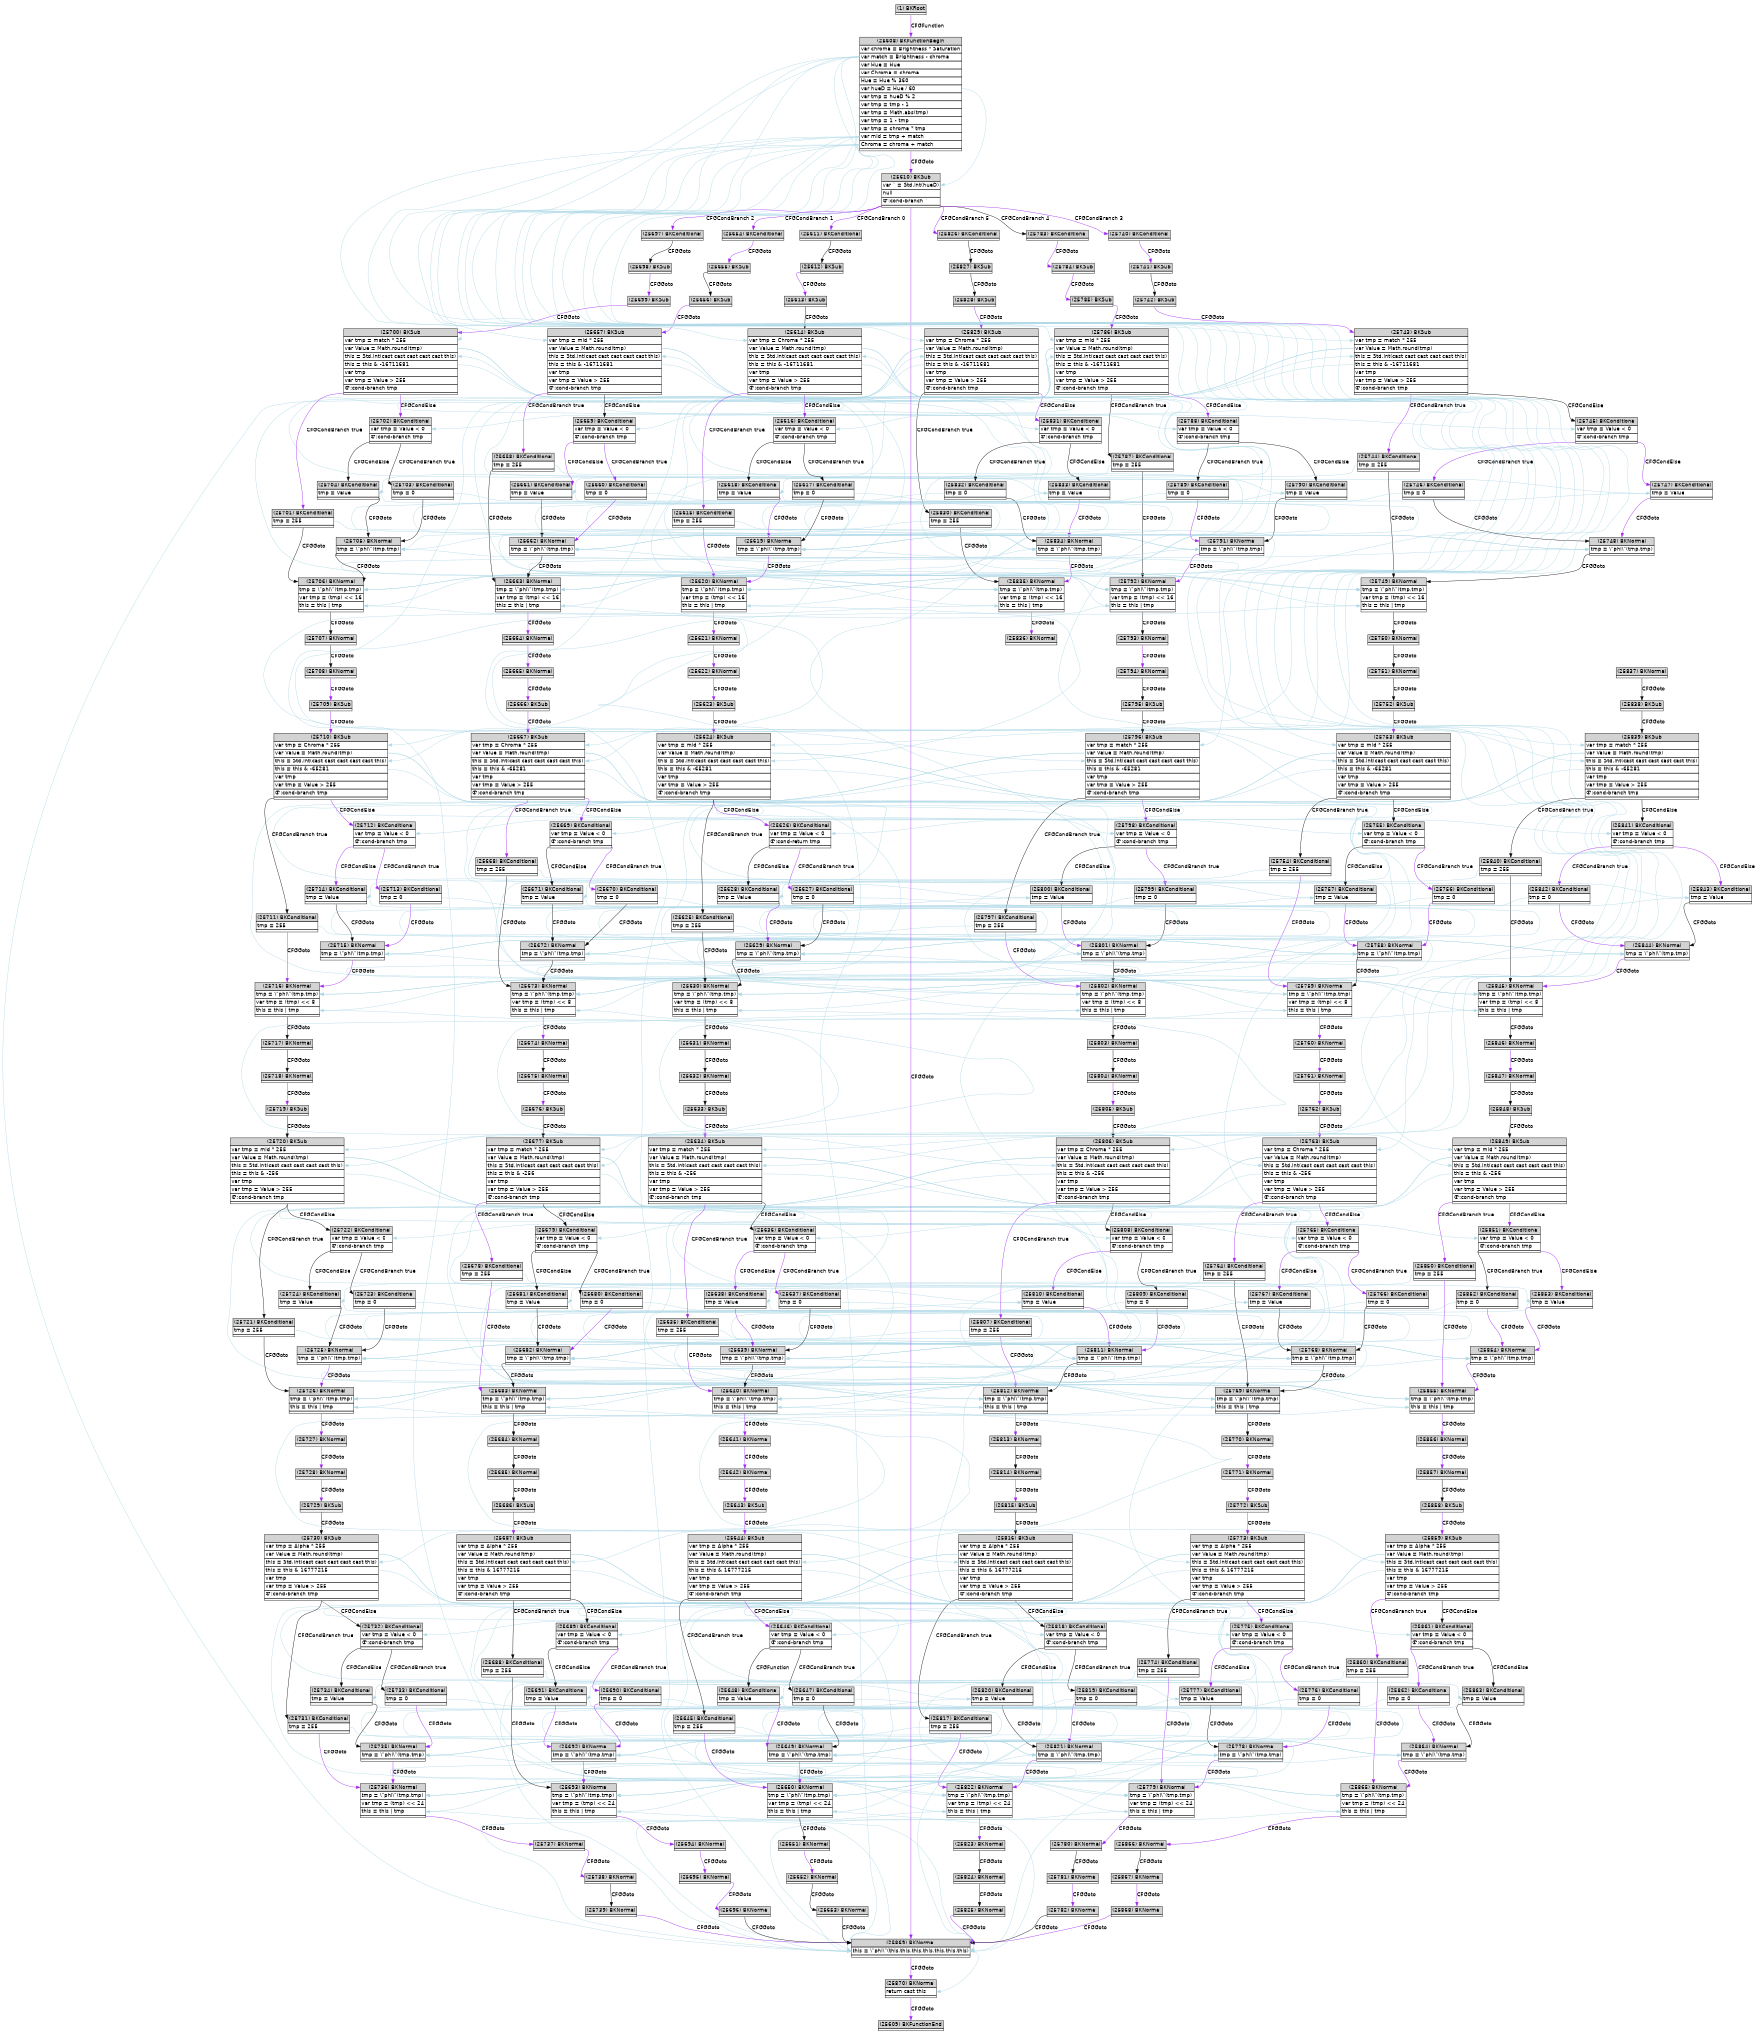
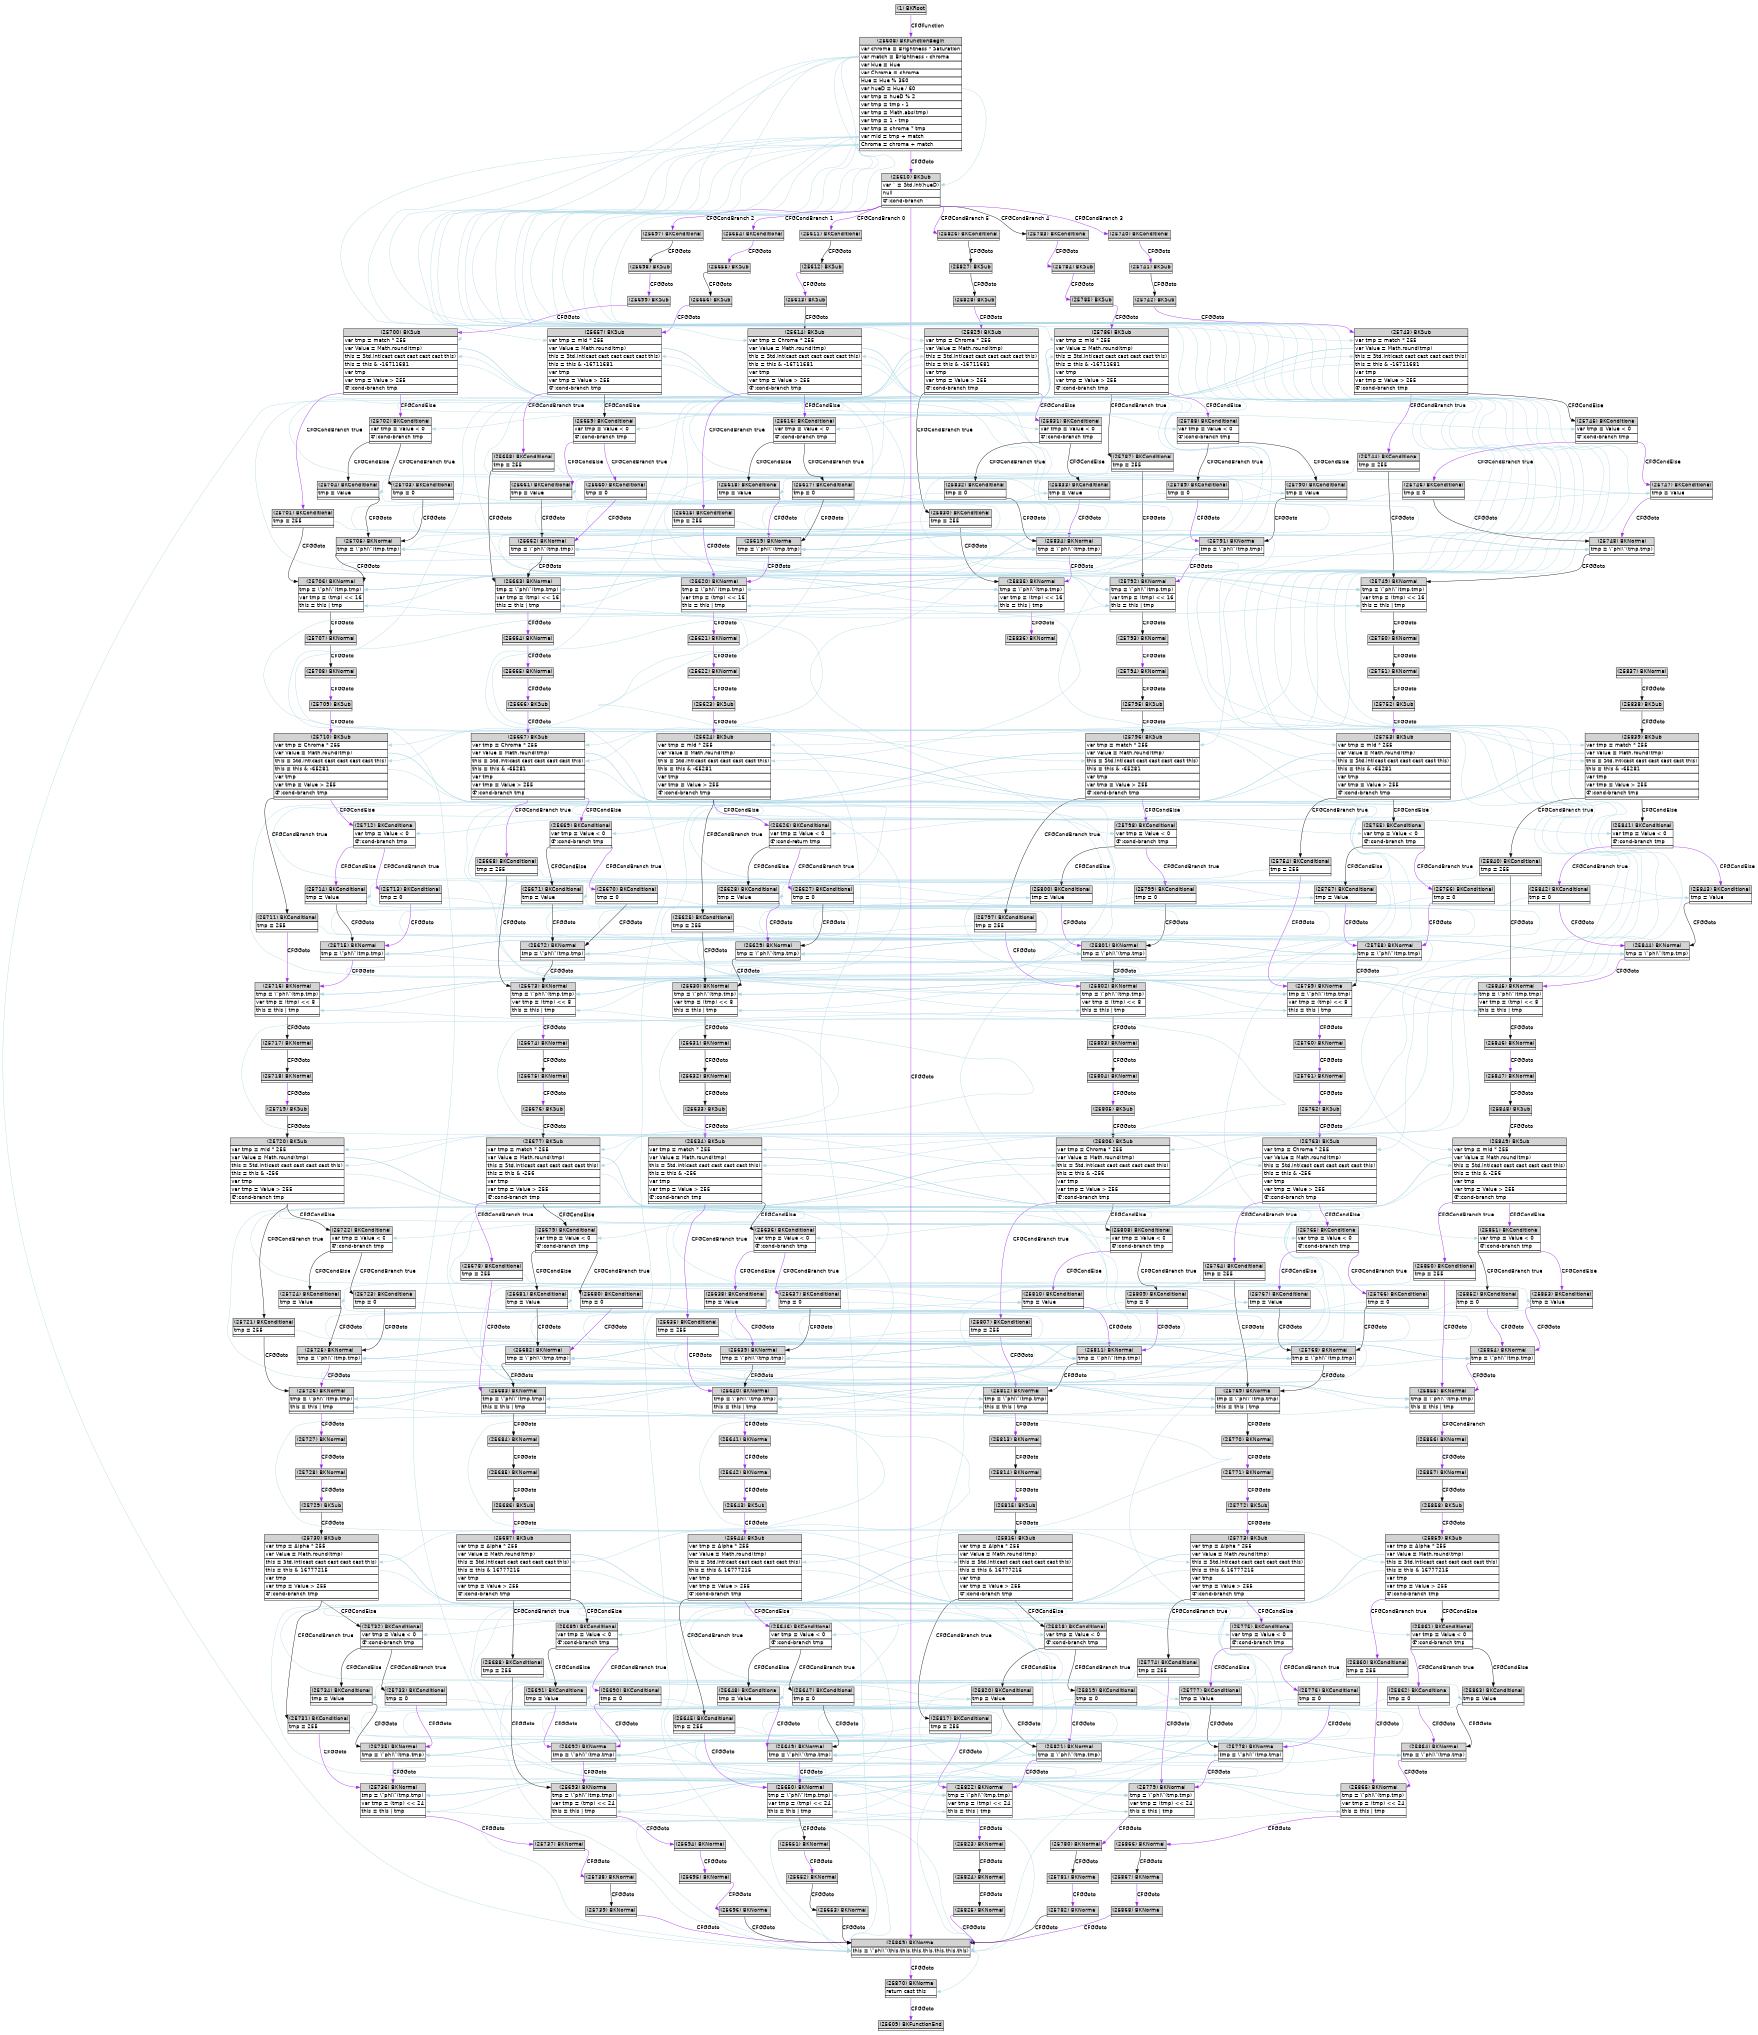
(1454, 1424) -> (1464, 1424)
(773, 1668) -> (772, 1668)
